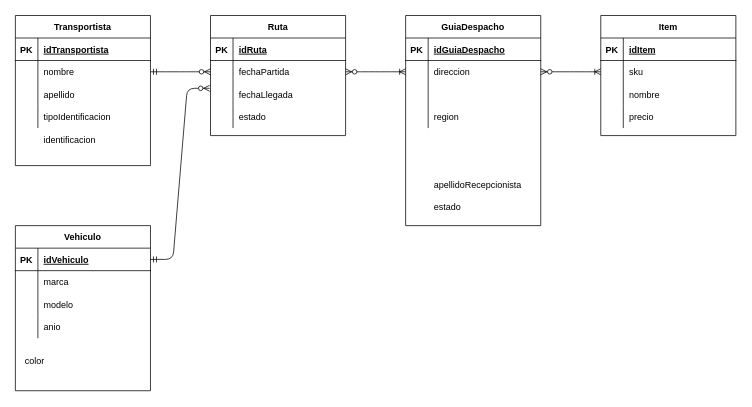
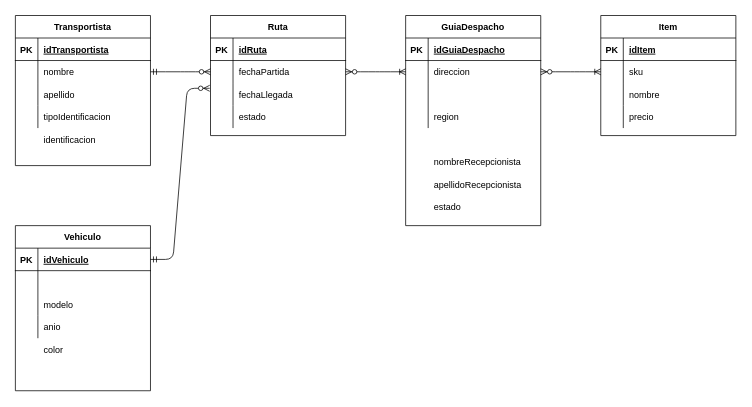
none -> (484, 162)
(94, 282) -> none
(75, 360) -> (94, 349)
